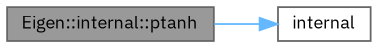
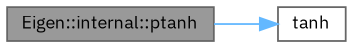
(324, 24) -> (312, 24)
